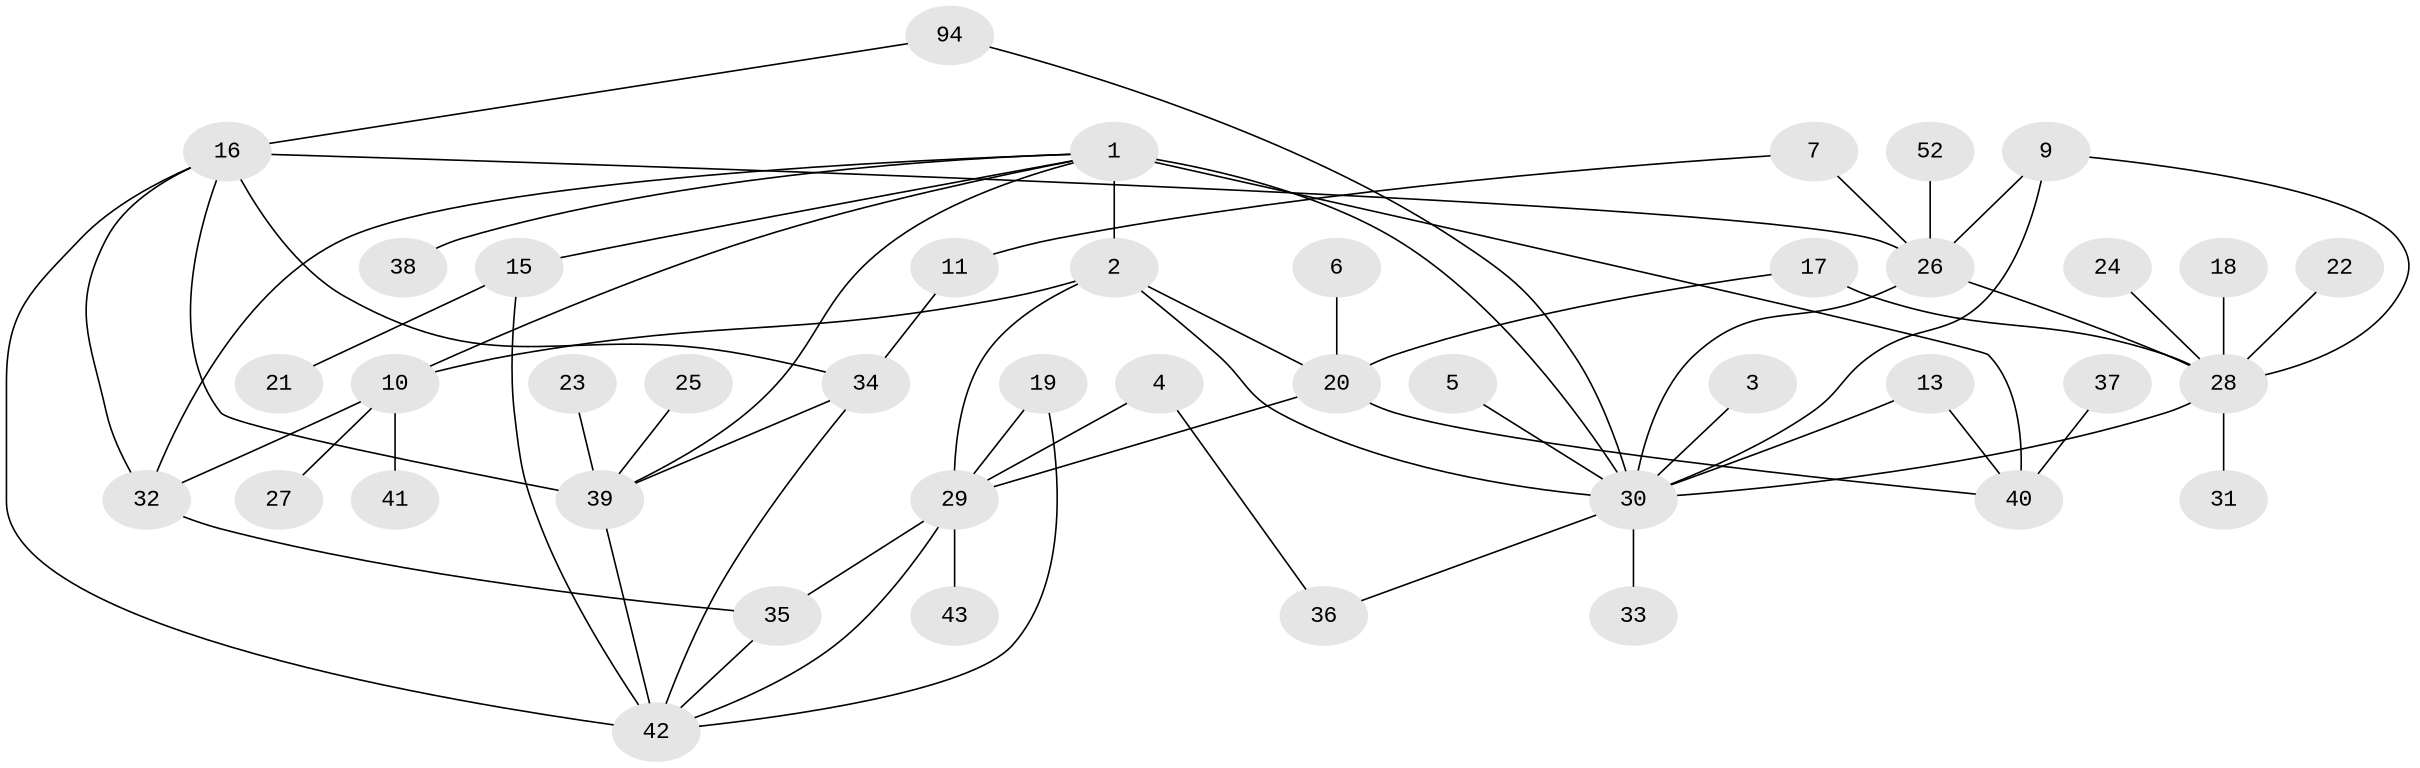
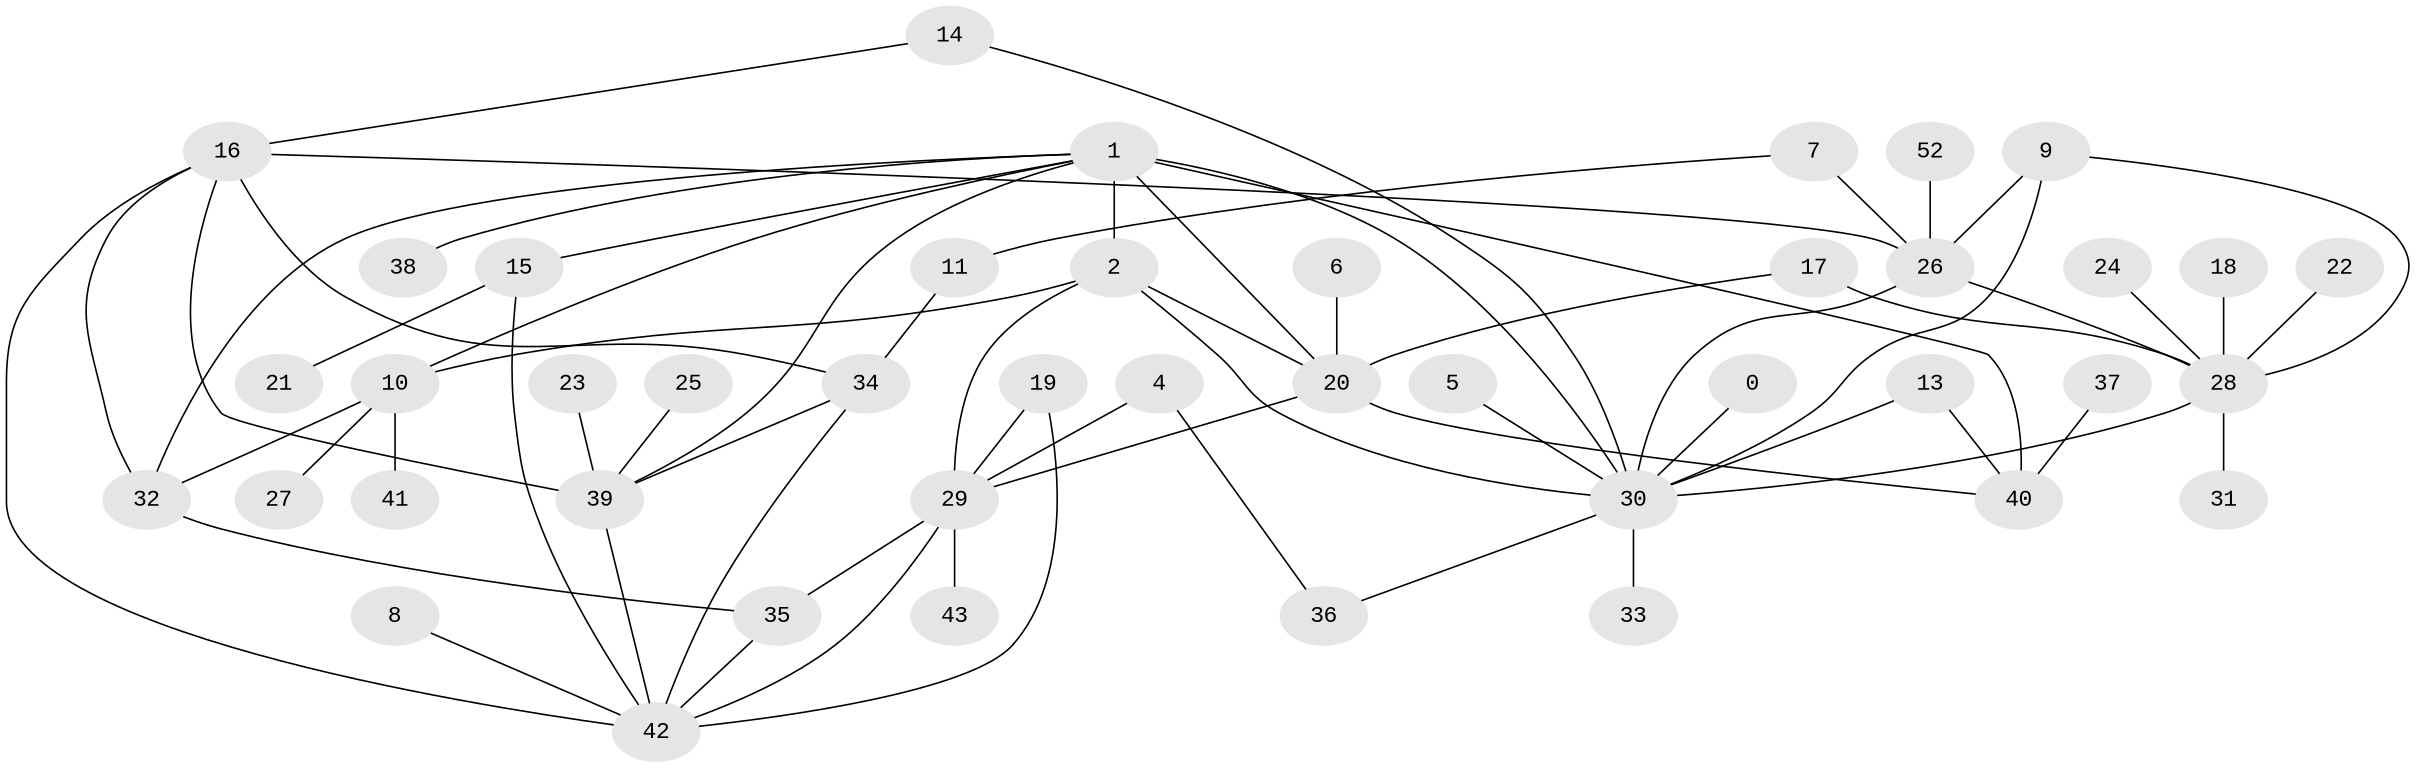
(950, 35) -> (950, 35)
none -> (1225, 268)
(1753, 384) -> (1753, 384)
none -> (395, 616)
